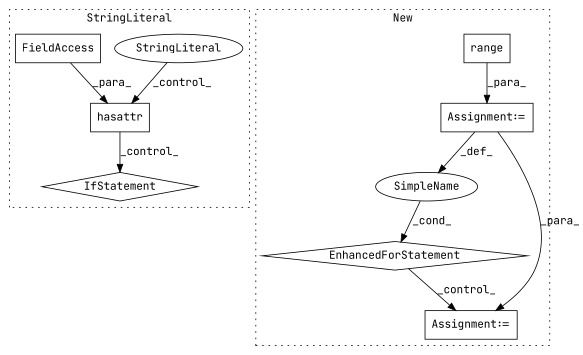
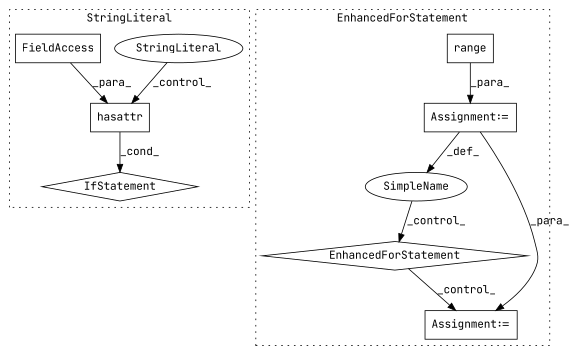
(403, 19) -> (403, 19)
(150, 152) -> (140, 152)
(432, 221) -> (437, 221)
